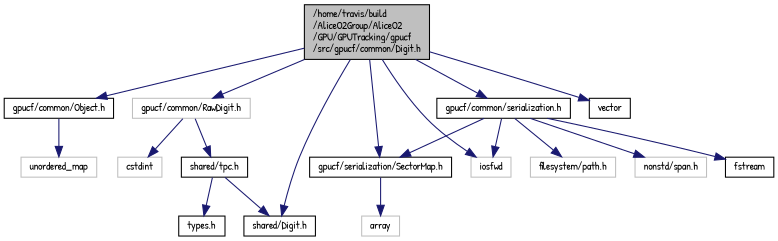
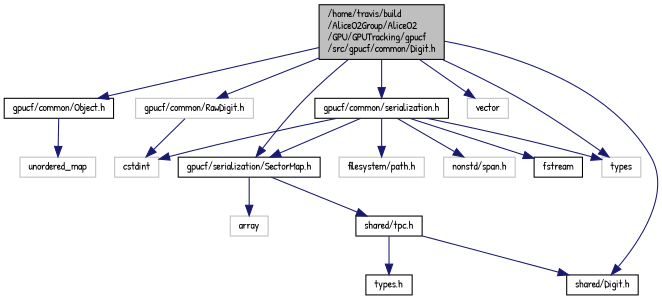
(610, 108) -> (488, 108)
(201, 133) -> (314, 195)
none -> (253, 136)
(491, 167) -> (621, 167)
